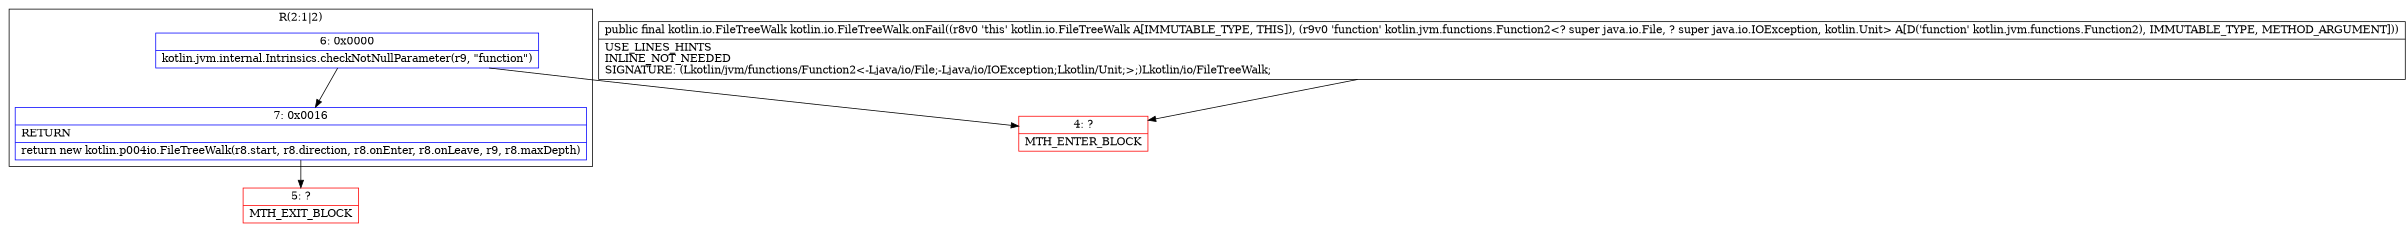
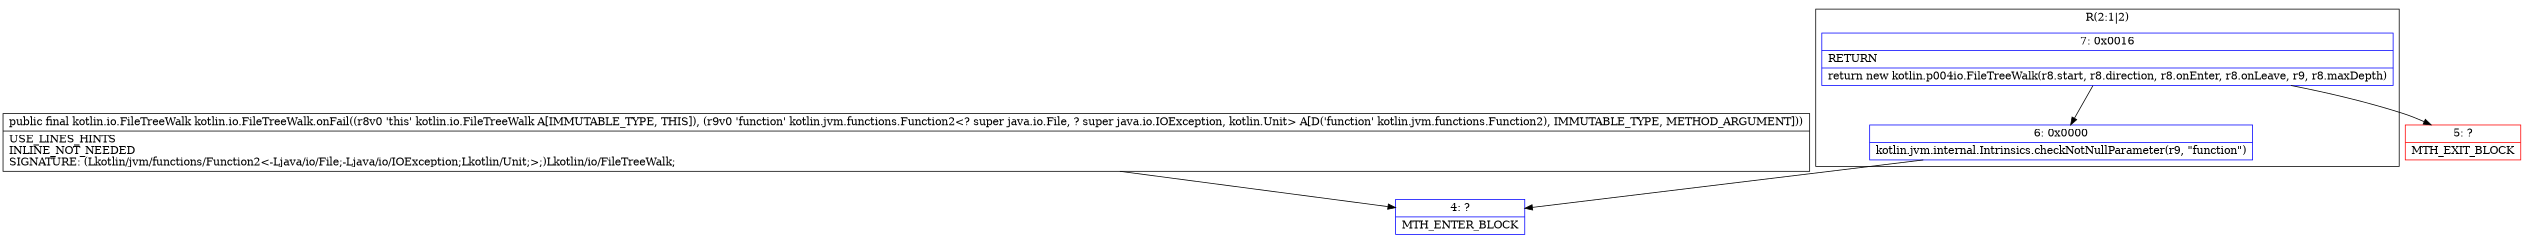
(328, 84) -> (2084, 102)
(1083, 134) -> (1460, 217)
